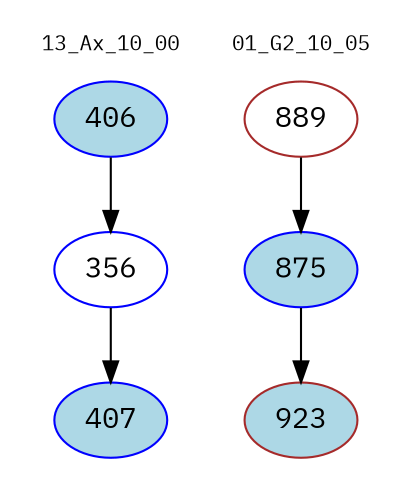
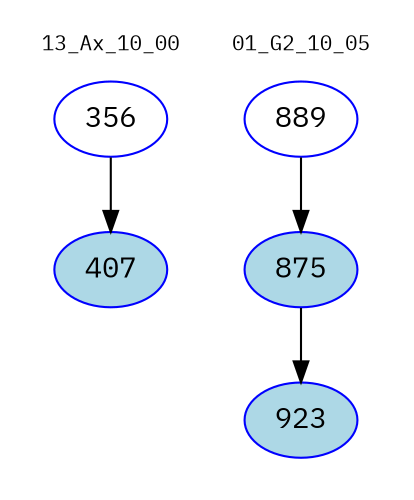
(111, 119) -> none
(301, 119) -> (301, 119)
(301, 420) -> (301, 420)
